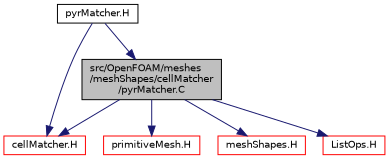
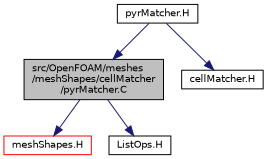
(94, 115) -> none
(45, 145) -> (222, 80)
(152, 145) -> none
(354, 145) -> (140, 145)
